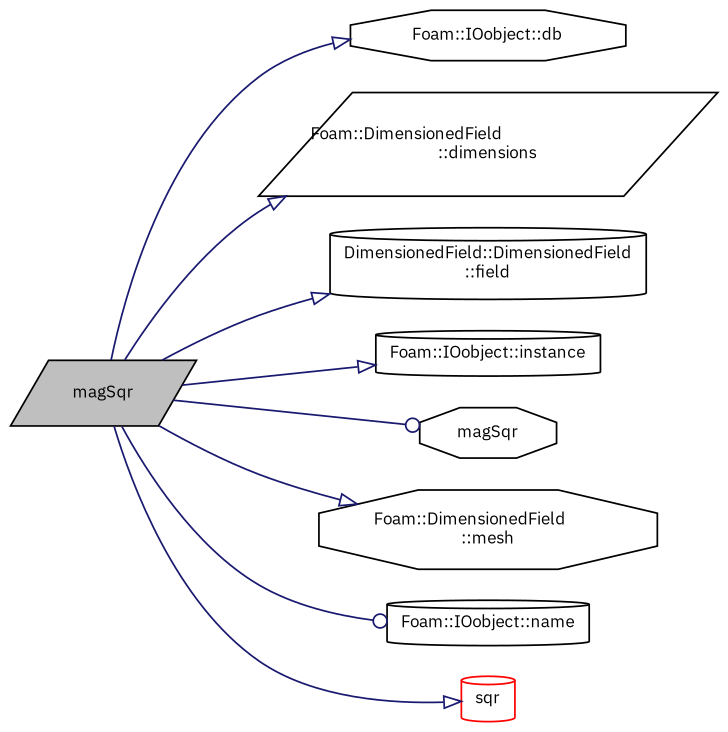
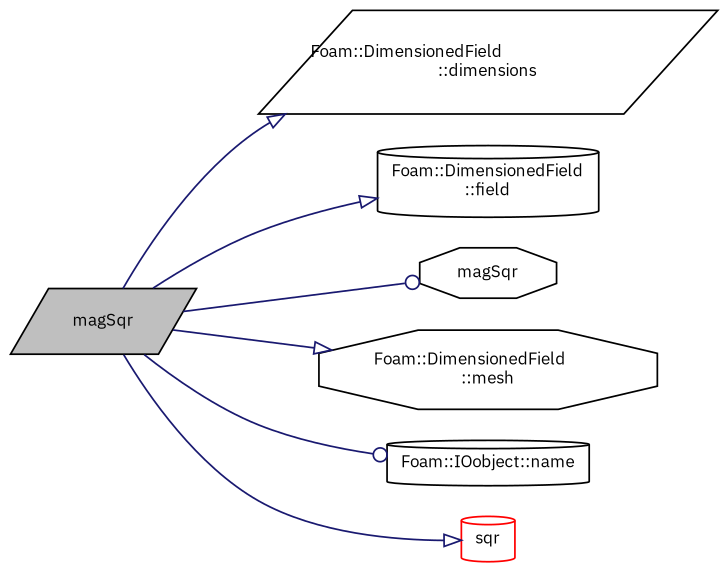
(488, 35) -> none
(488, 264) -> (488, 181)
(488, 353) -> none
